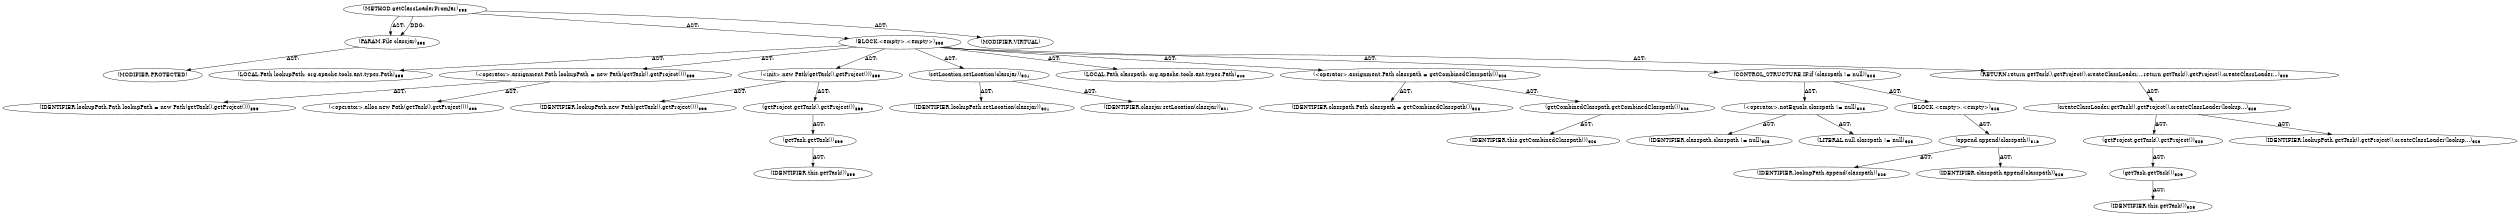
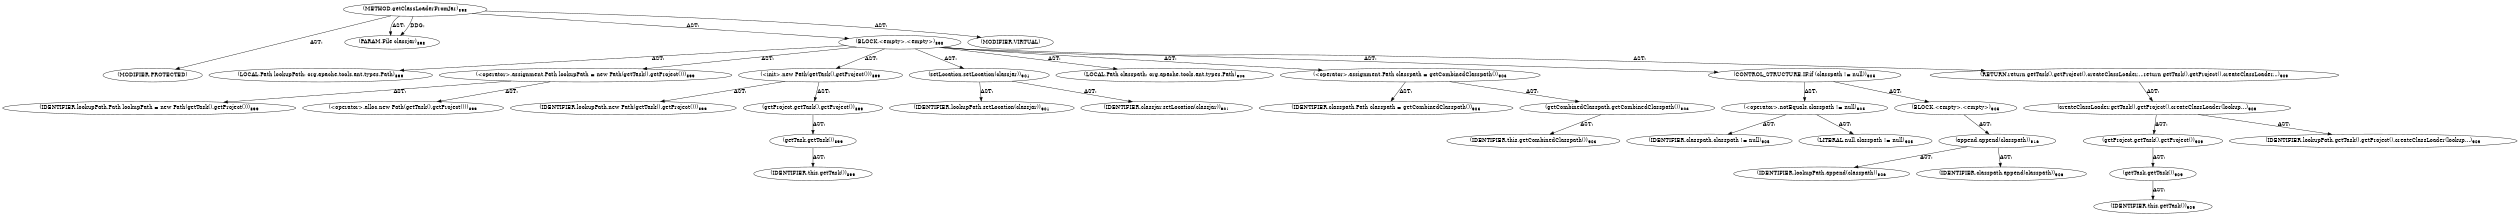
(275, 58) -> (285, 42)
